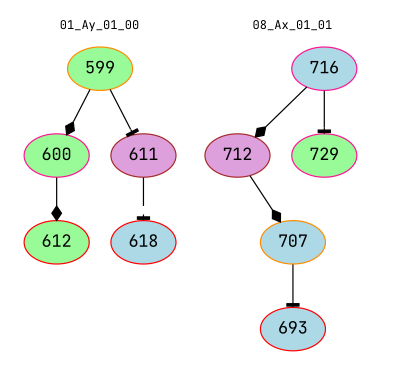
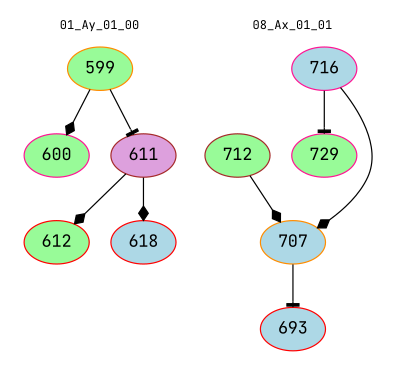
(286, 107) -> (372, 157)
(237, 156) -> (237, 156)
(57, 192) -> (106, 194)
(143, 192) -> (143, 192)
